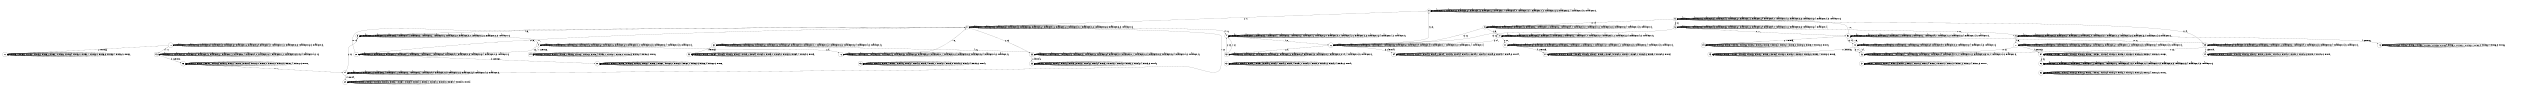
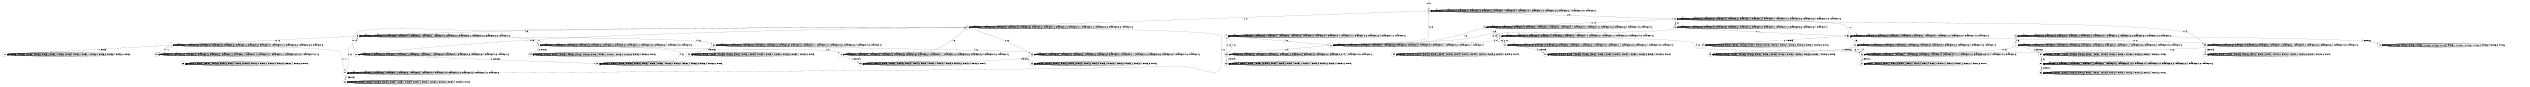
none -> (1429, 4)
none -> (1552, 15)
(1124, 28) -> none
(1845, 30) -> none
(1466, 36) -> (1466, 36)
none -> (535, 37)
none -> (265, 41)
none -> (1682, 41)
none -> (1500, 42)
(1849, 42) -> none
(1362, 47) -> none
(102, 50) -> (102, 50)
(543, 50) -> (543, 50)
(485, 53) -> (652, 48)
(169, 59) -> none
none -> (850, 59)
(1032, 59) -> (964, 62)
none -> (1226, 59)
none -> (1862, 59)
(264, 68) -> (280, 47)
none -> (2041, 68)
(350, 78) -> (350, 78)
